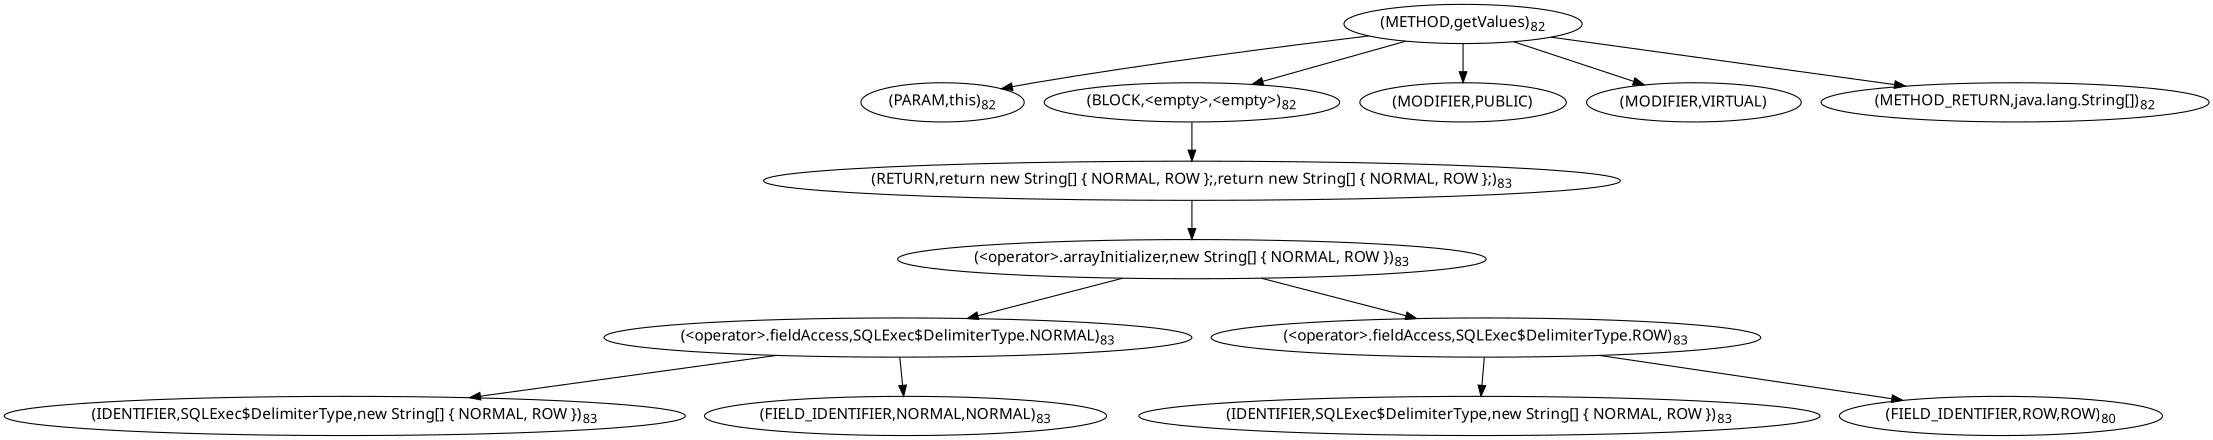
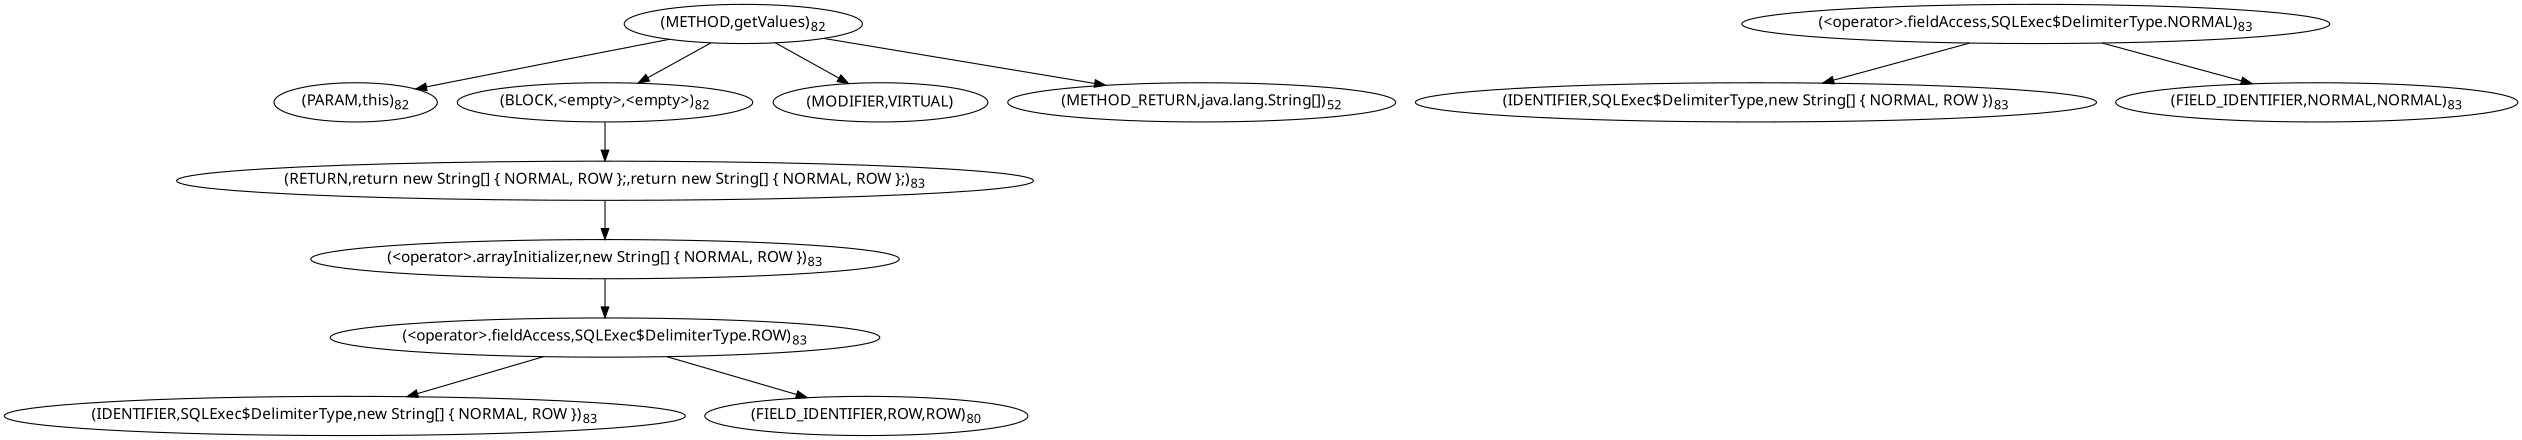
(2148, 101) -> (1335, 101)
(1463, 102) -> none
(1050, 297) -> none
